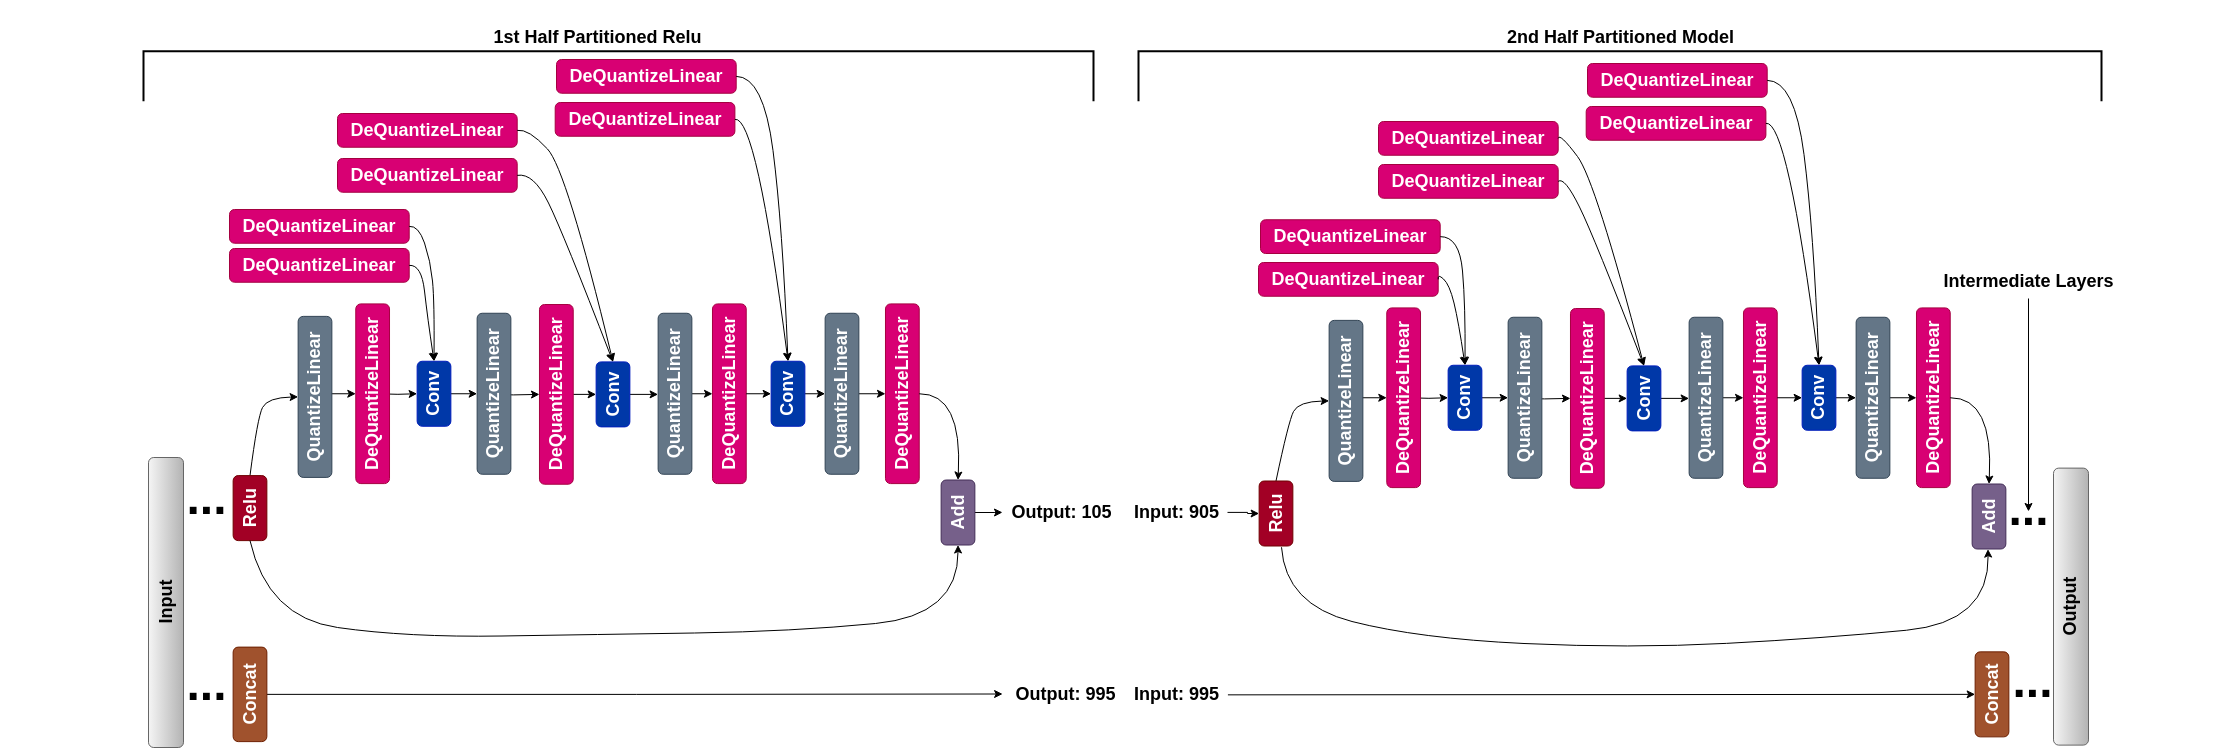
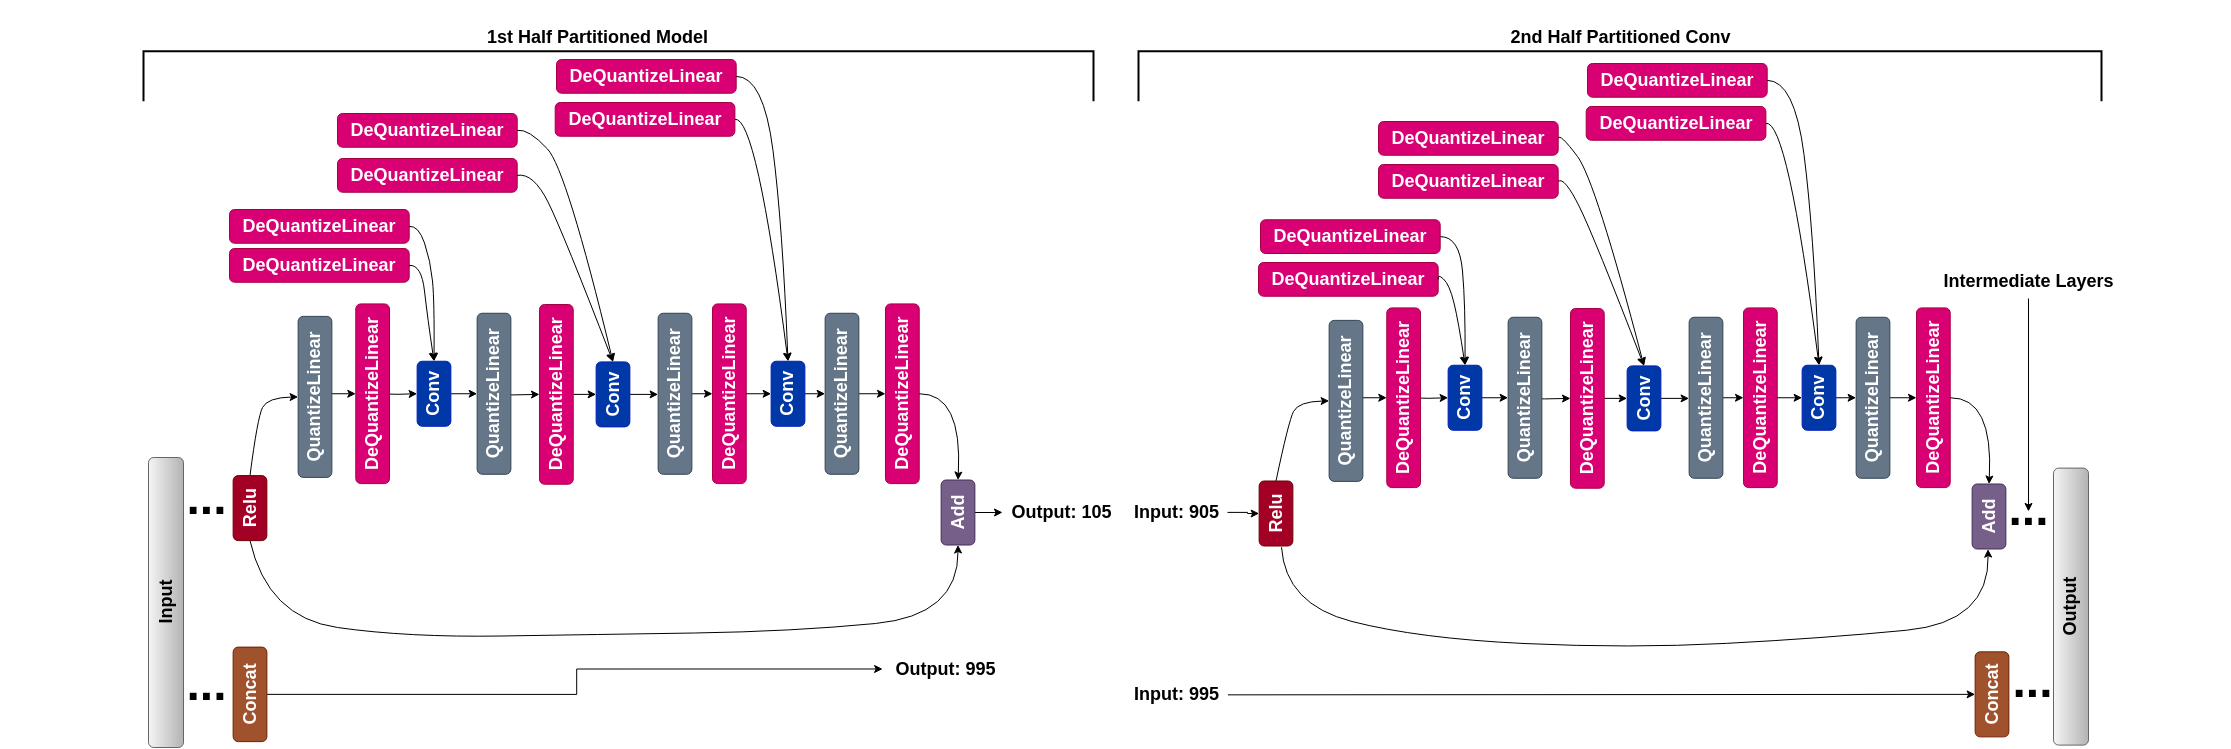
(598, 38) -> (598, 38)
(1621, 38) -> (1621, 38)
(1066, 695) -> (946, 670)
